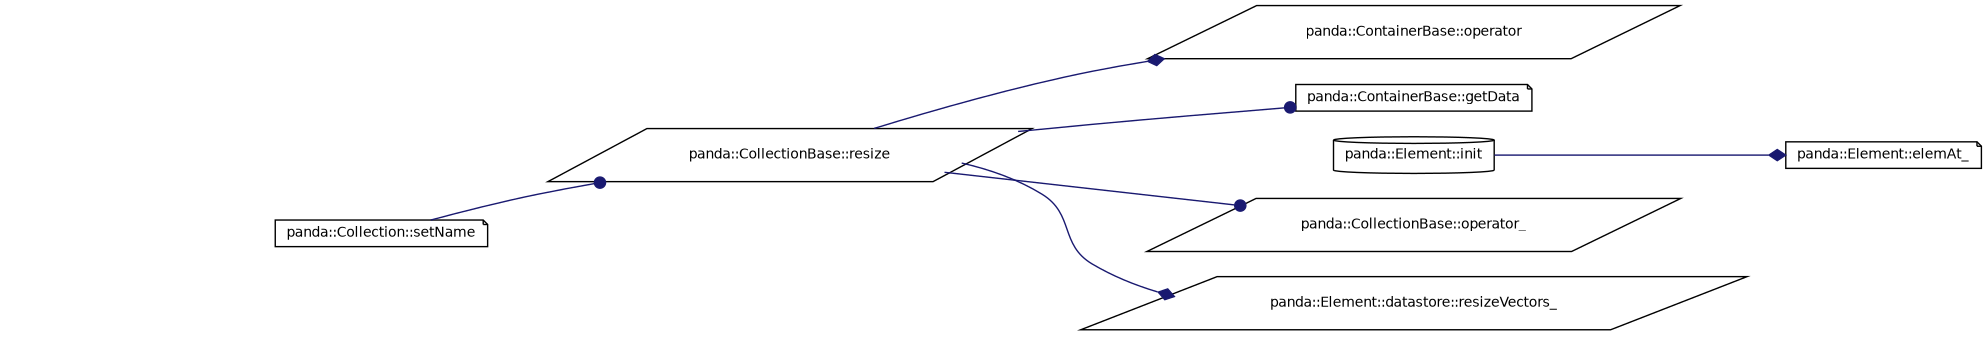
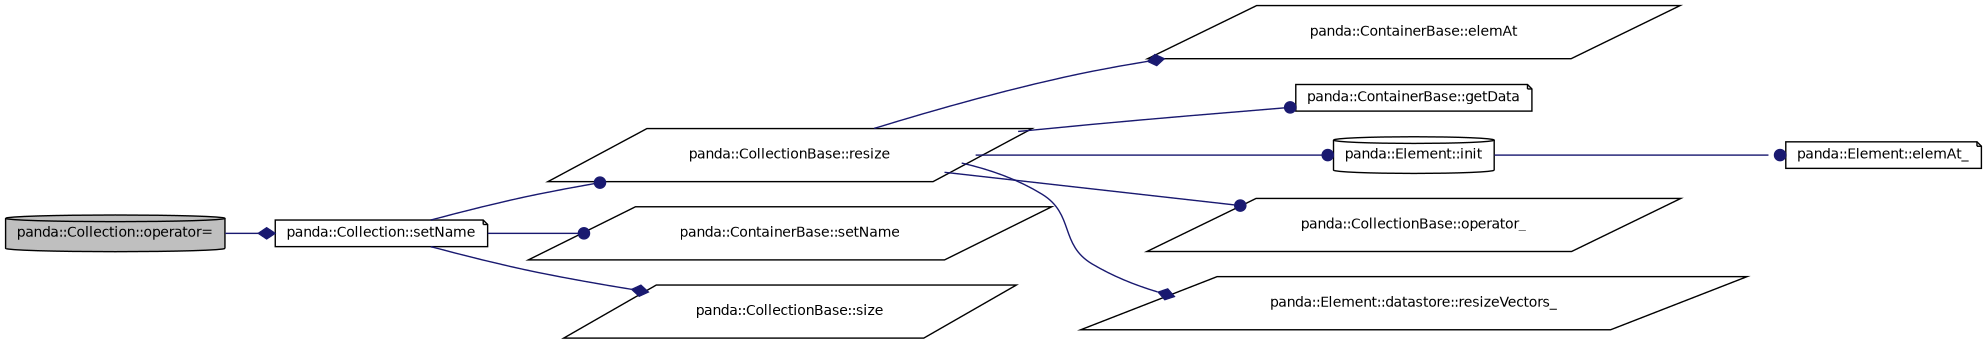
(1414, 32) -> (1414, 32)
none -> (1149, 155)
(1631, 155) -> (1631, 155)
none -> (115, 233)
none -> (790, 233)
none -> (790, 312)
